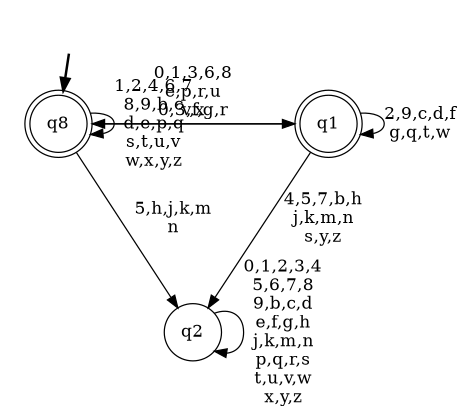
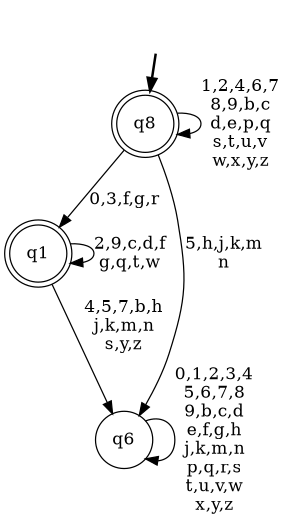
(200, 124) -> none
(193, 332) -> (124, 440)
